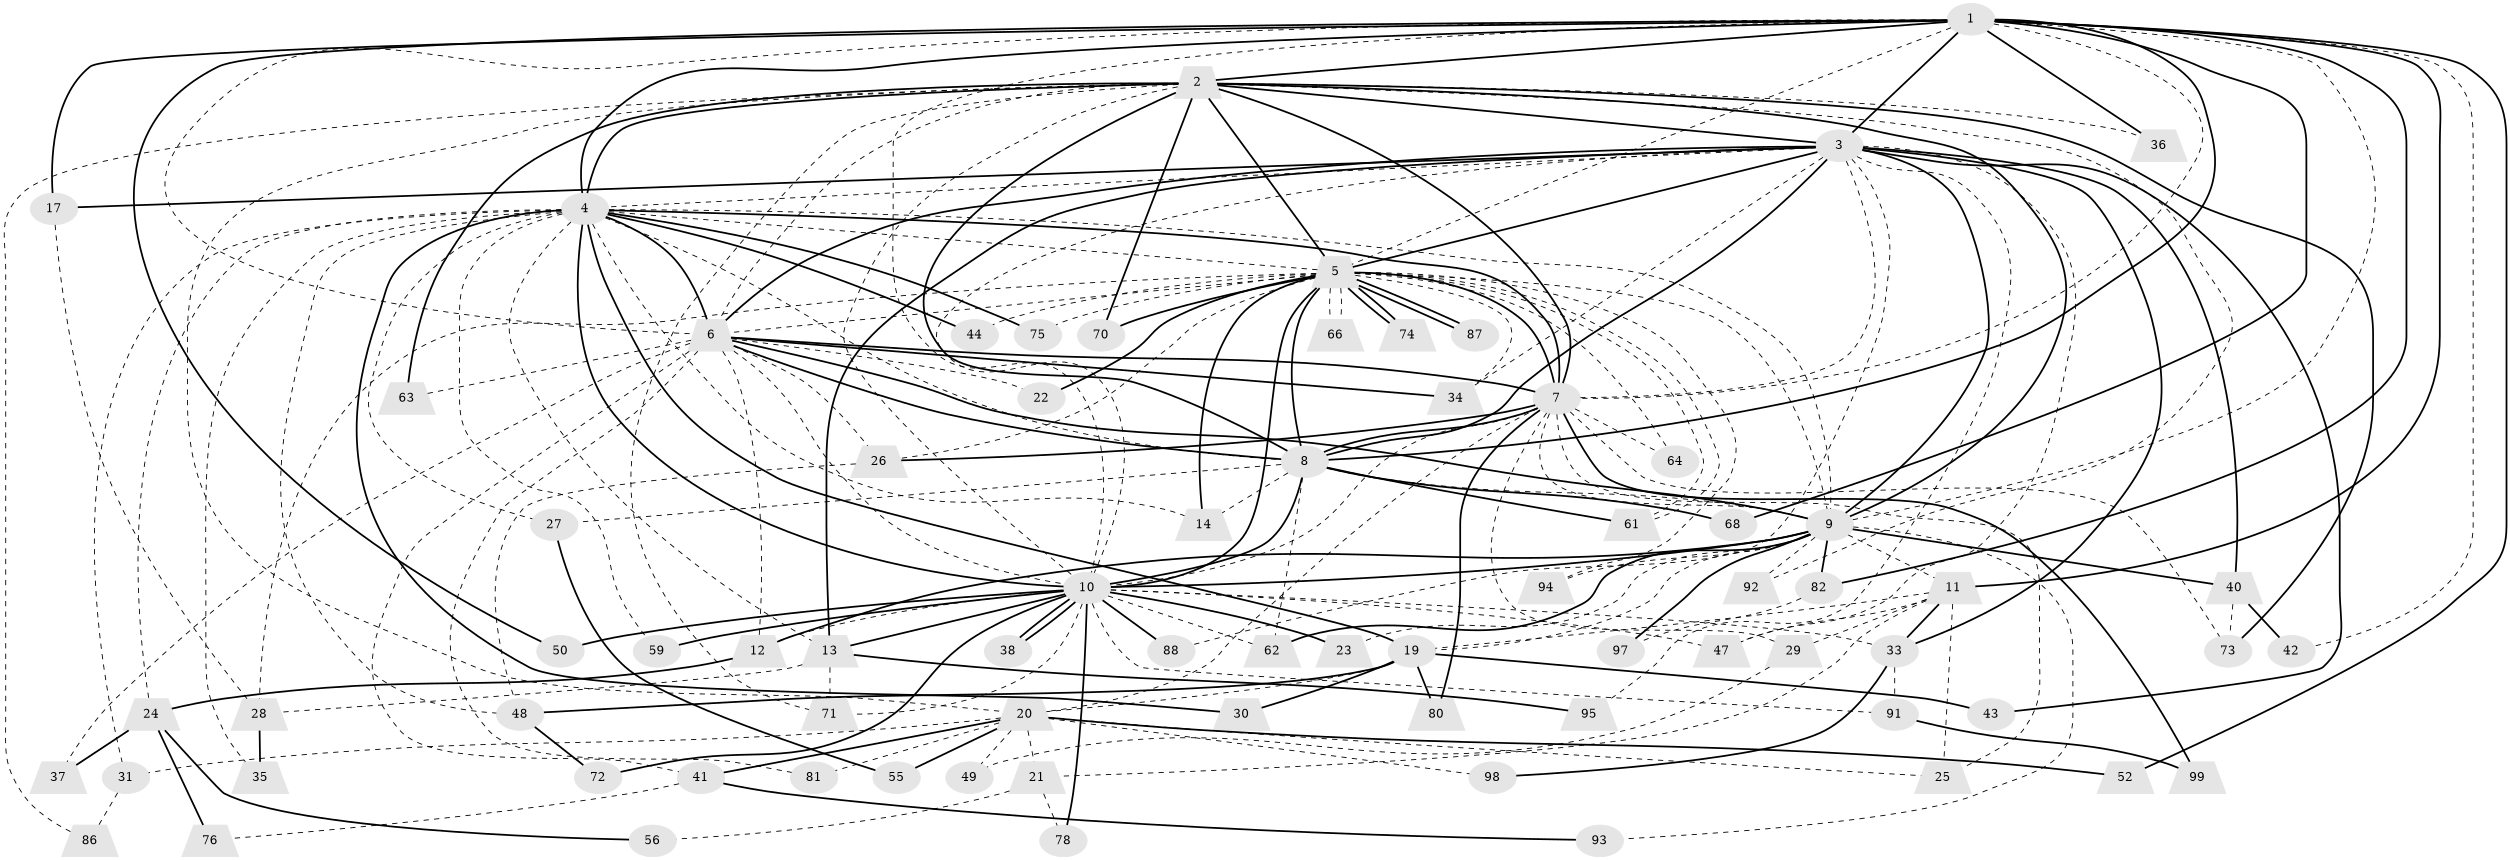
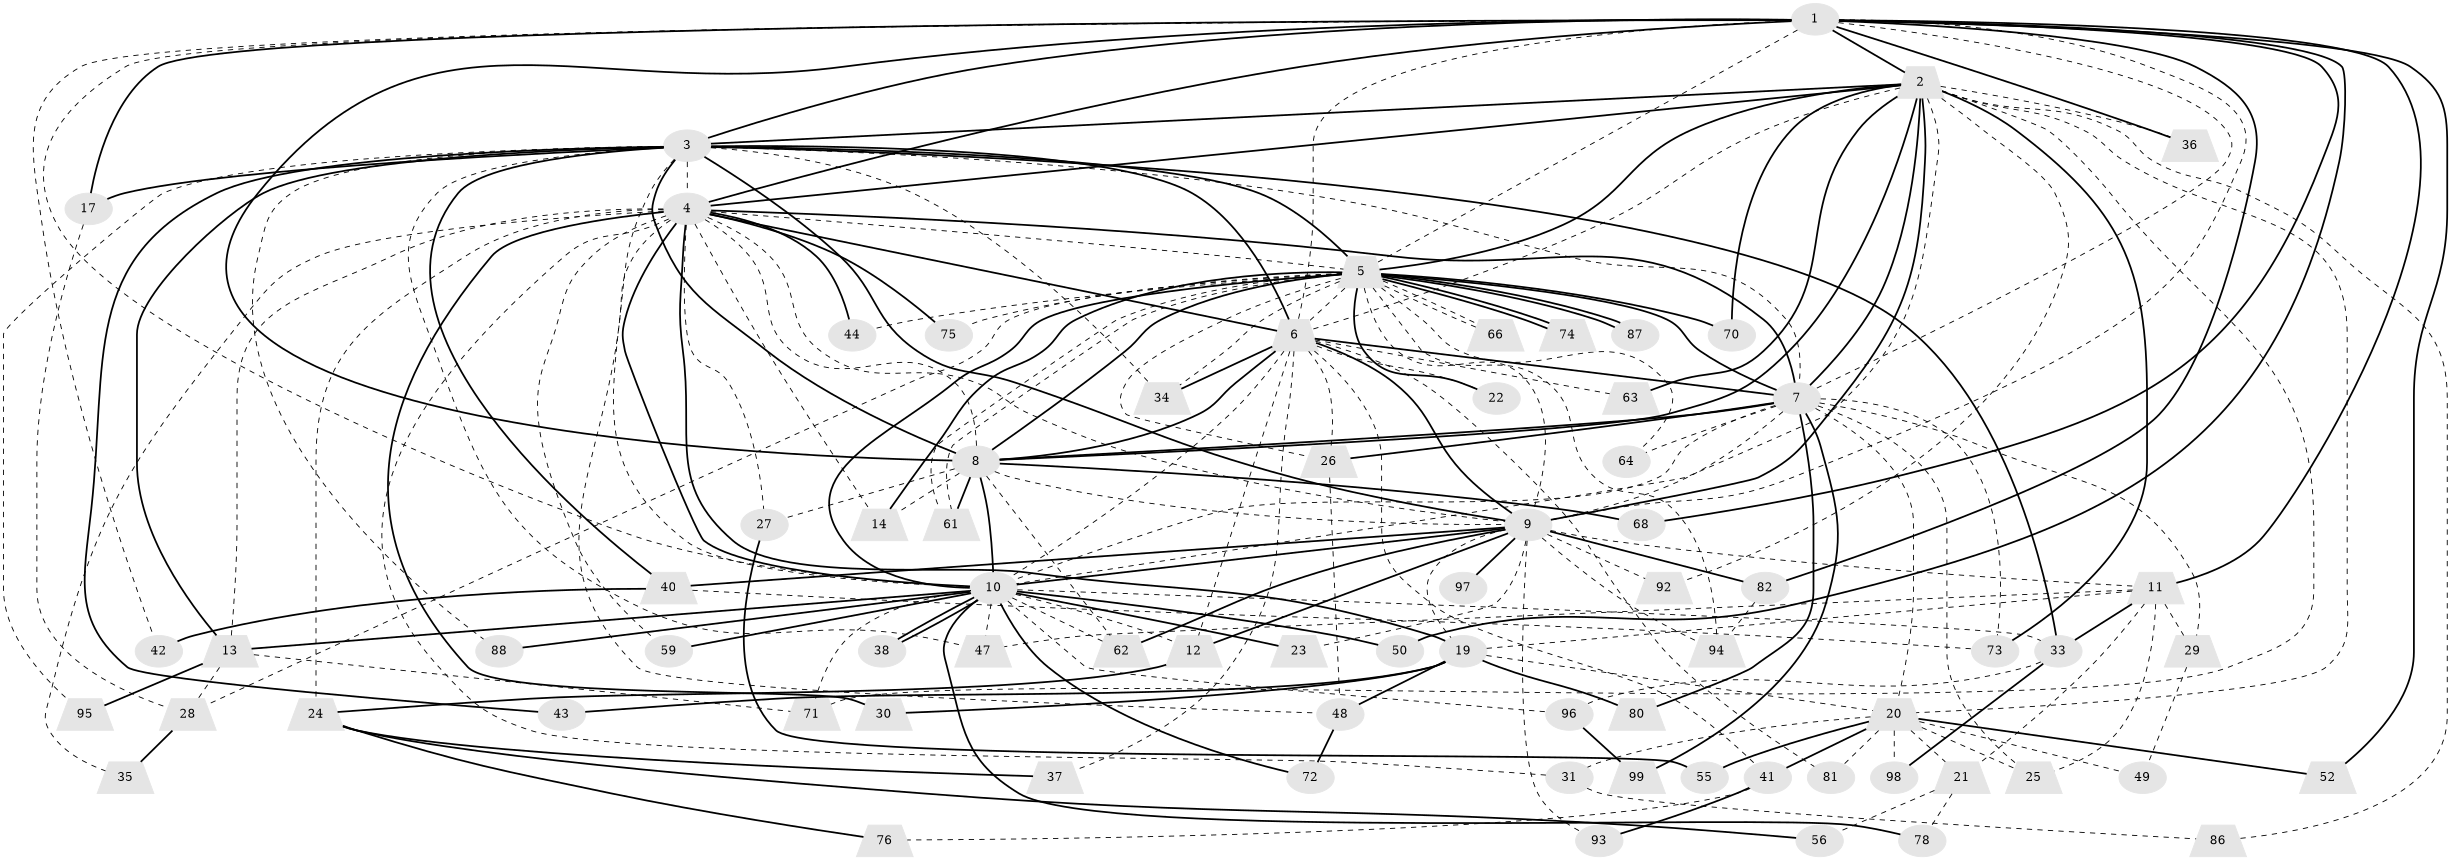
(1721, 621) -> (1742, 619)
(1895, 715) -> (1569, 715)
